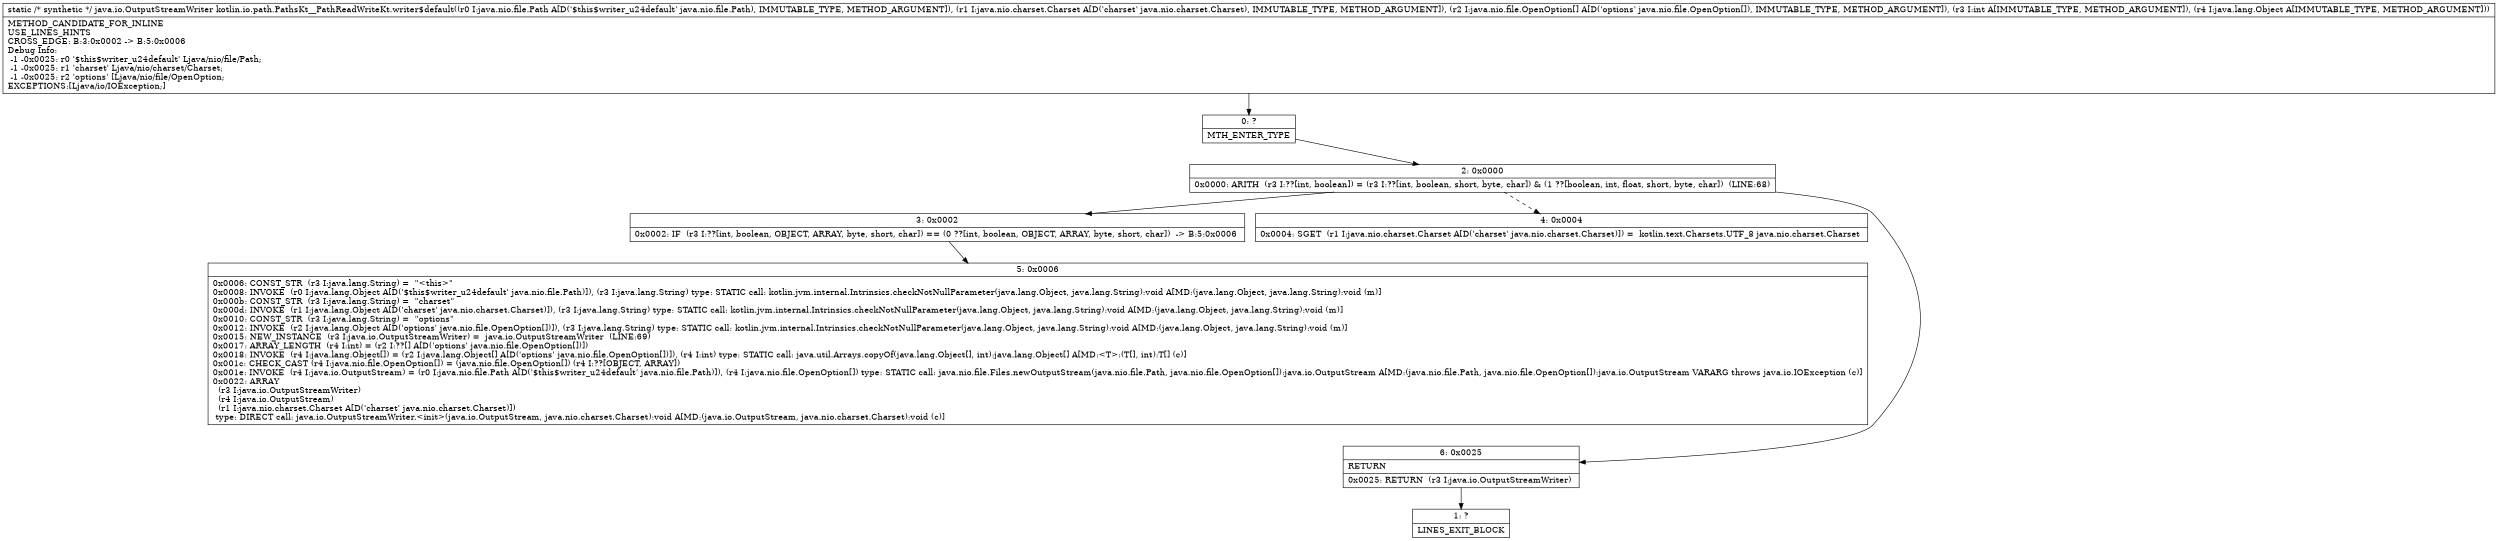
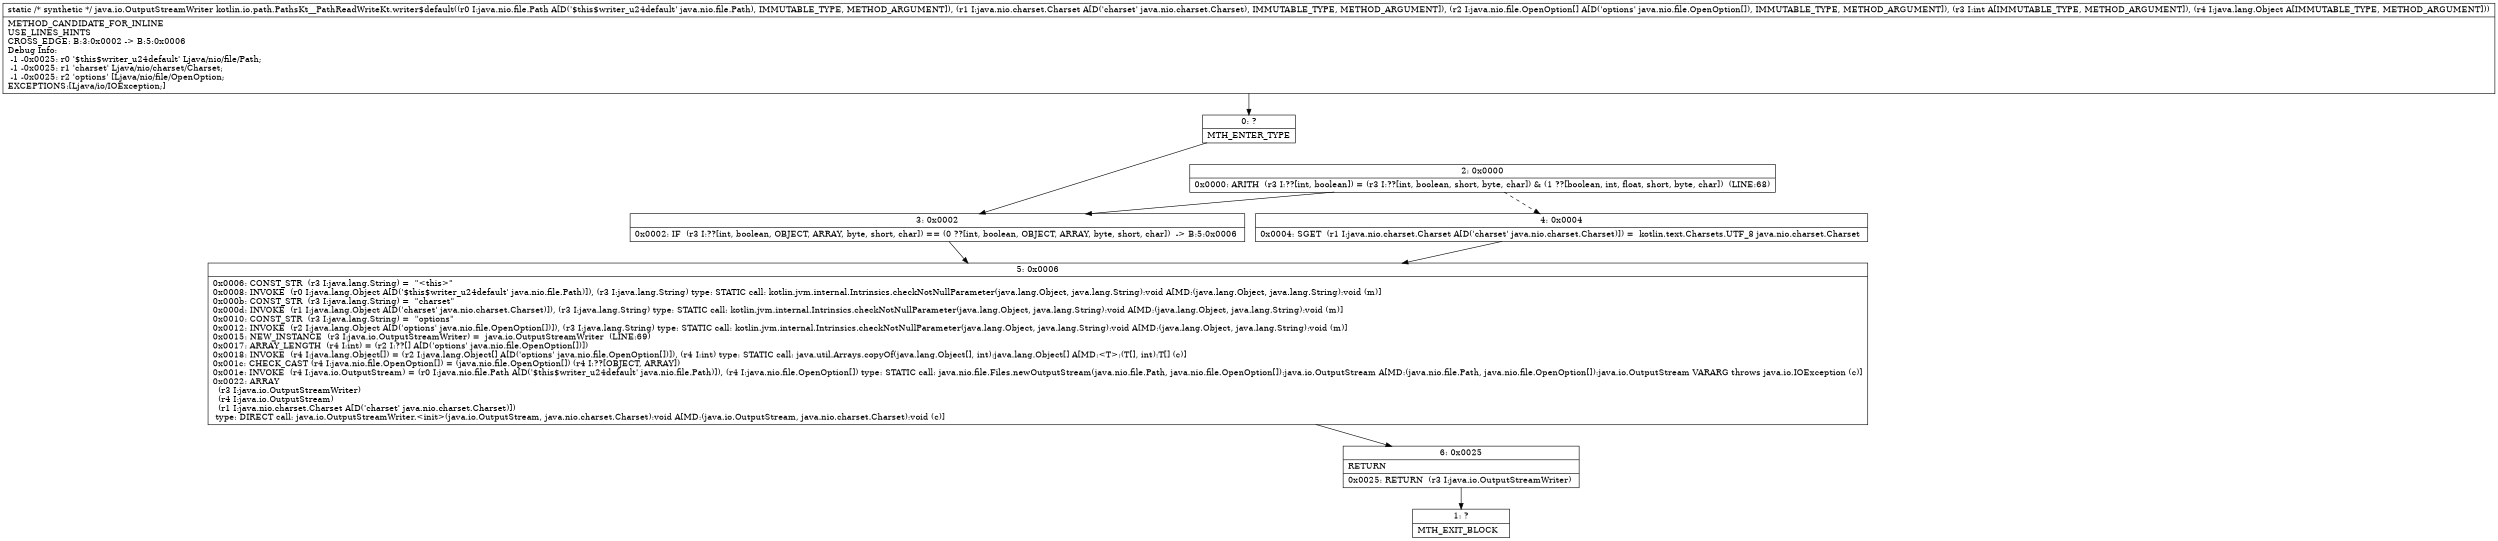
(1354, 151) -> (1096, 177)
none -> (1455, 252)
(1887, 407) -> (1351, 435)
(1461, 530) -> (1458, 530)
